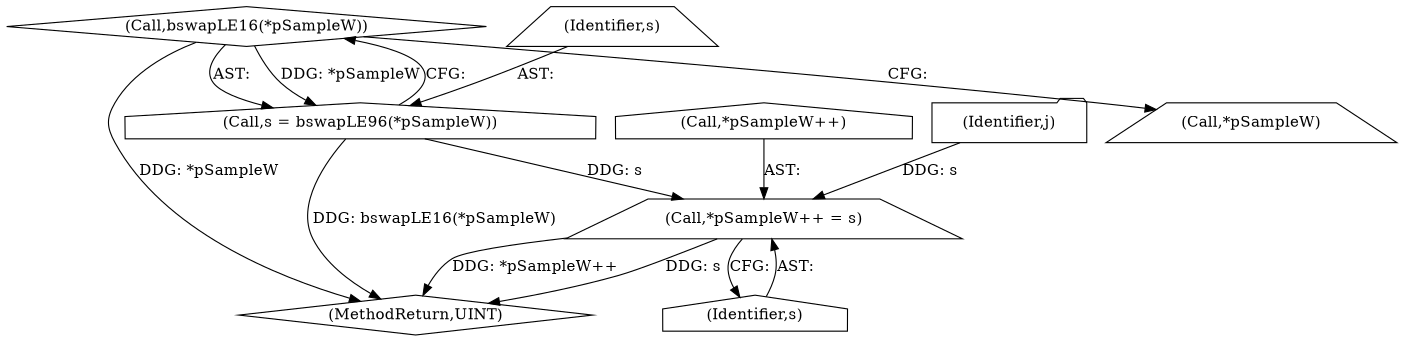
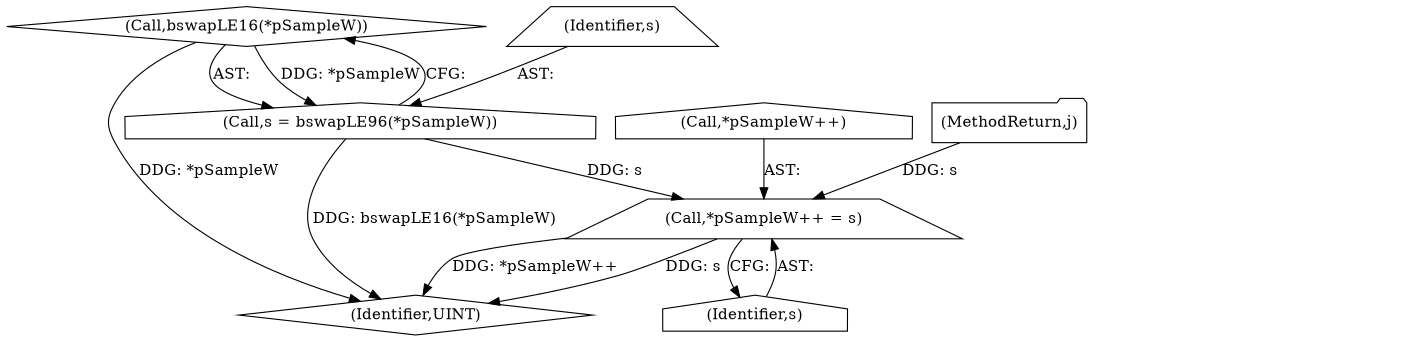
(1009, 123) -> (1009, 123)
(1251, 123) -> none
(416, 315) -> (416, 315)
